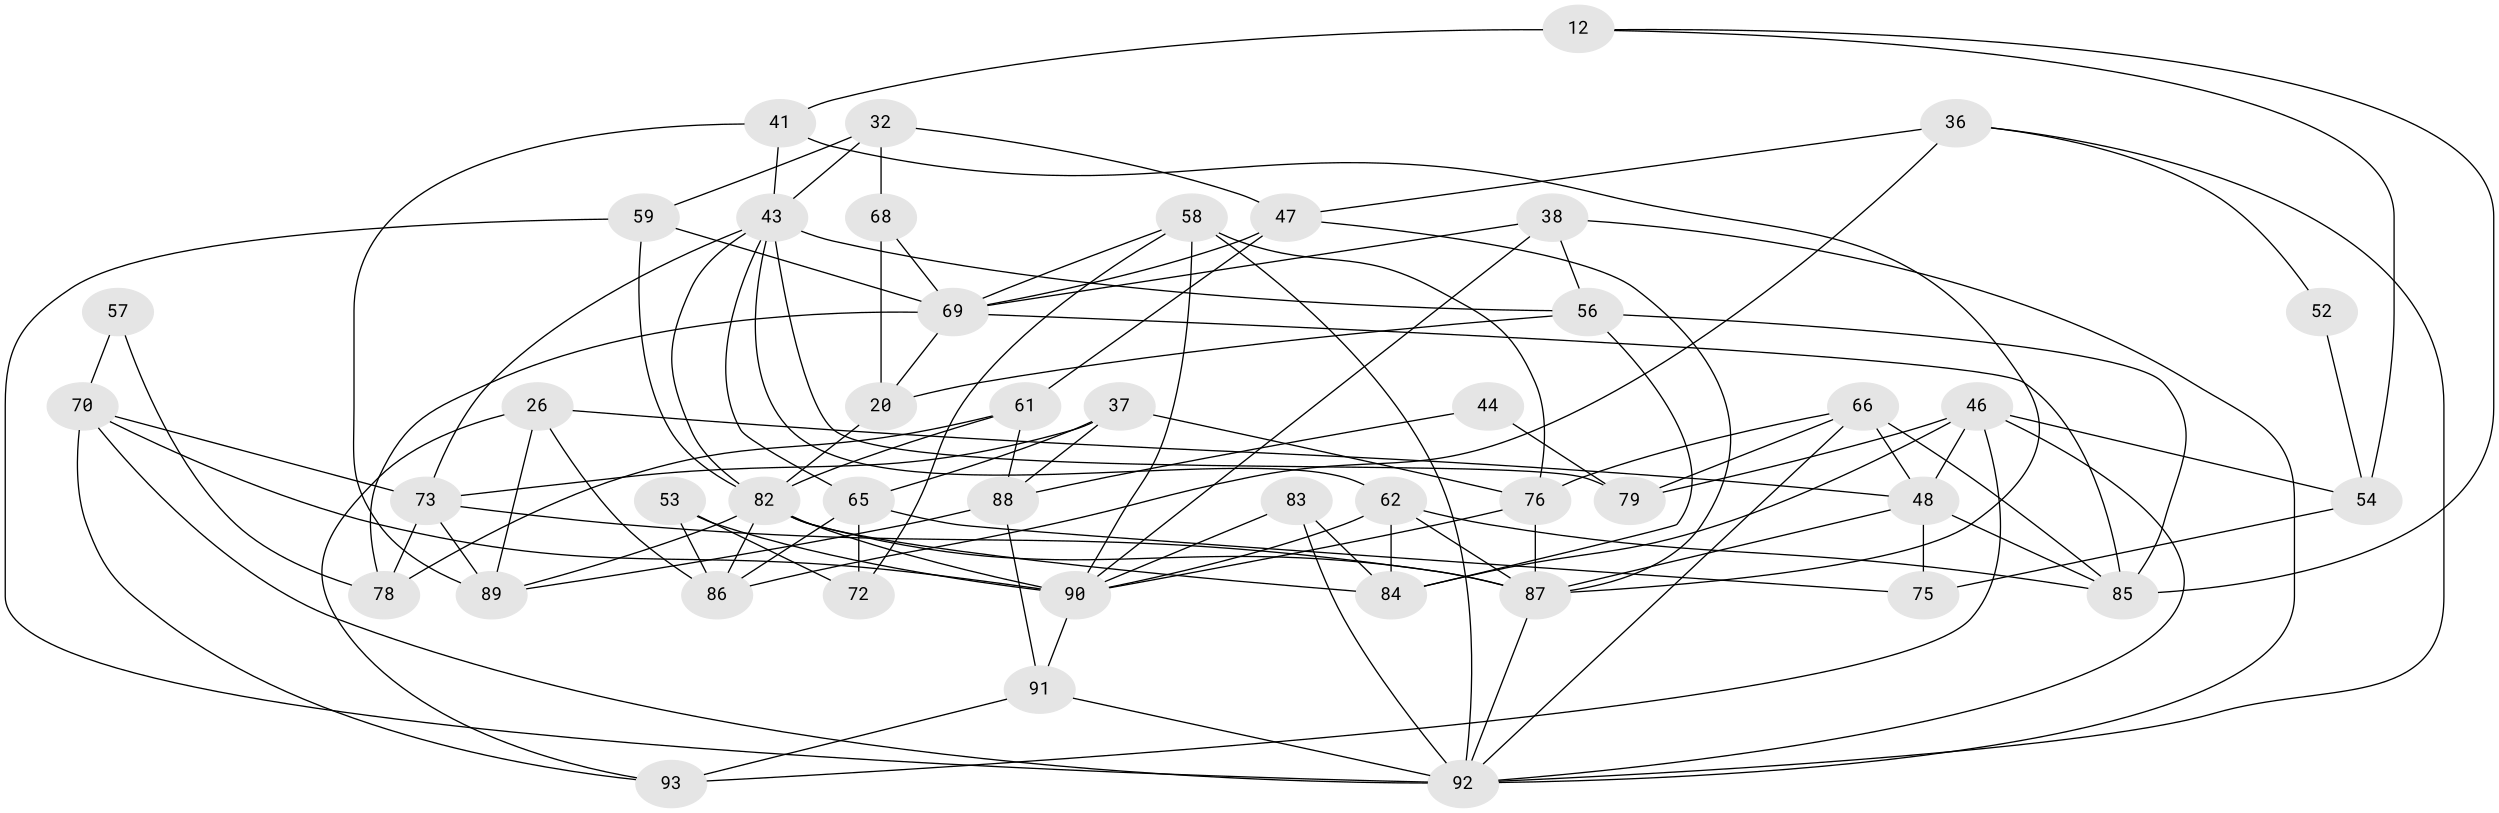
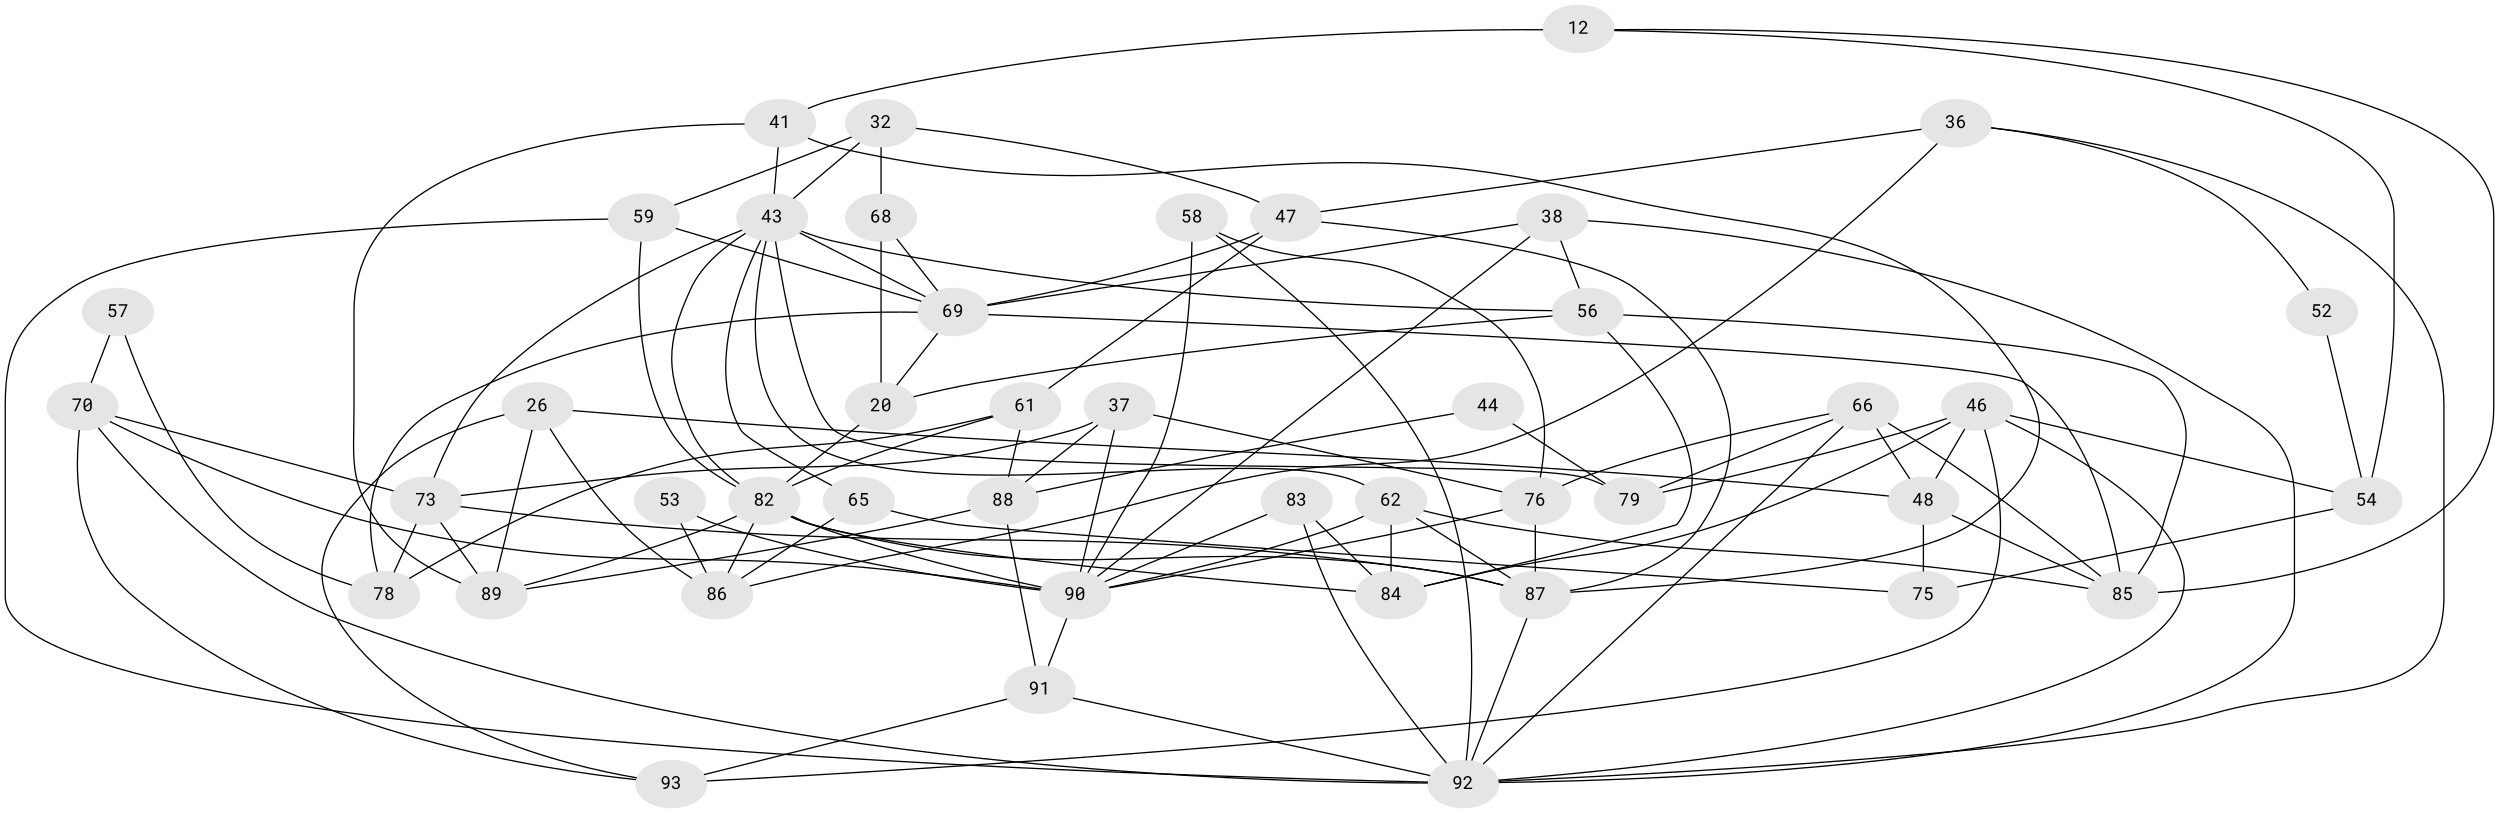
(1072, 263) -> (863, 265)
(972, 466) -> (1097, 501)
(1746, 544) -> none
(859, 595) -> none
